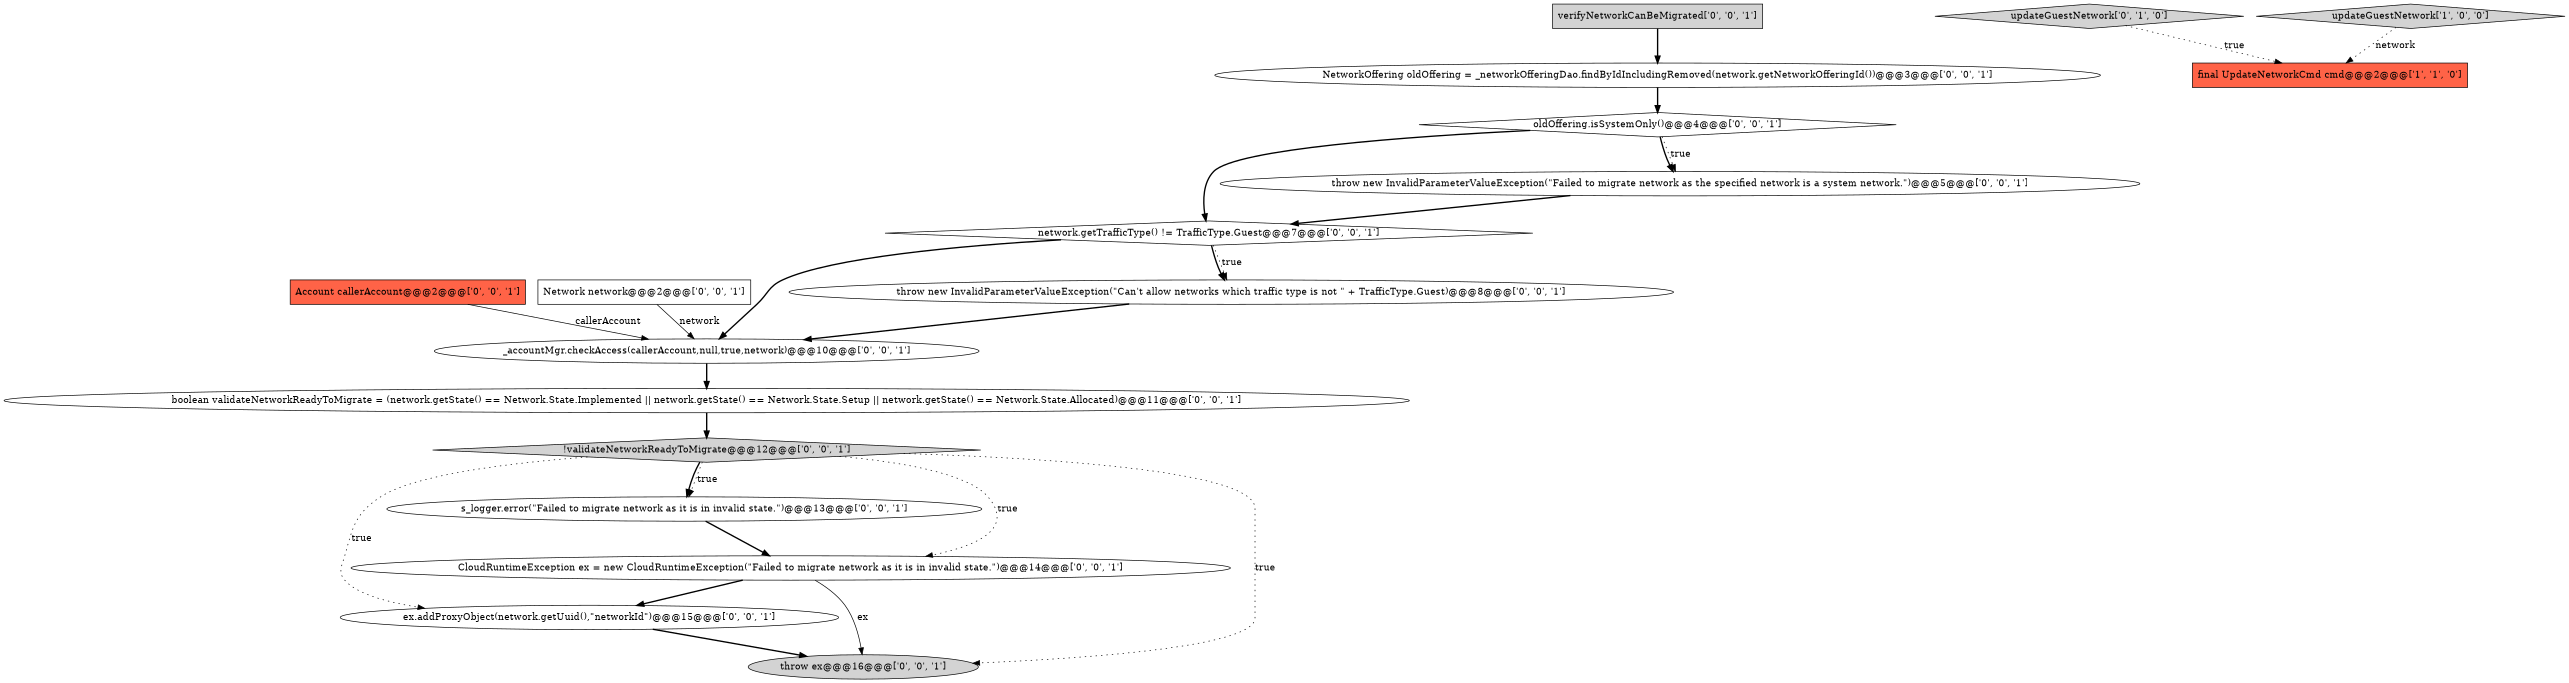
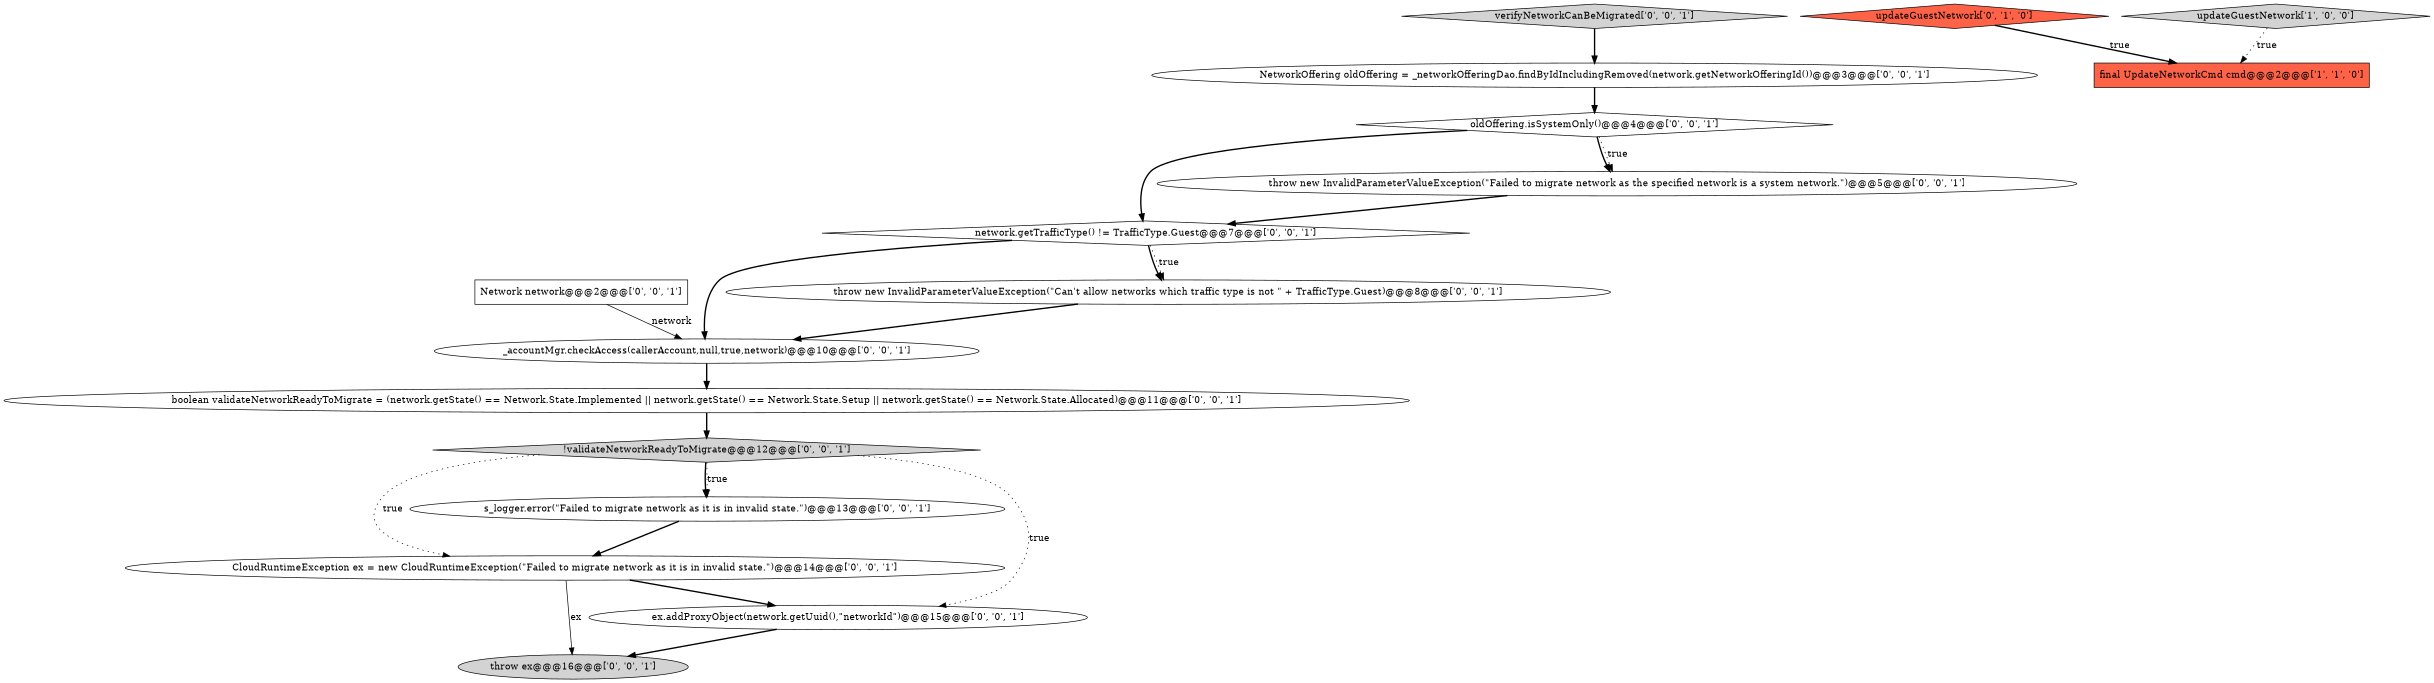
(1658, 16) -> (1595, 16)
(2089, 16) -> (1955, 16)
(2200, 44) -> (2082, 43)
(2395, 46) -> (2267, 46)
(408, 292) -> none
(1255, 524) -> none
